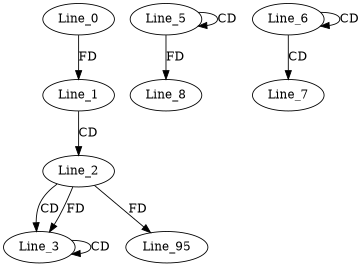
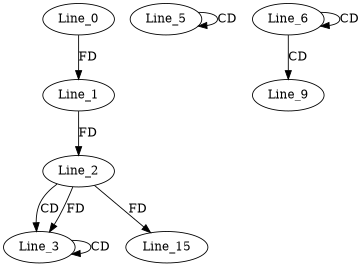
(166, 95) -> none
(288, 95) -> (288, 95)
(88, 133) -> (88, 133)
(167, 247) -> (167, 247)
